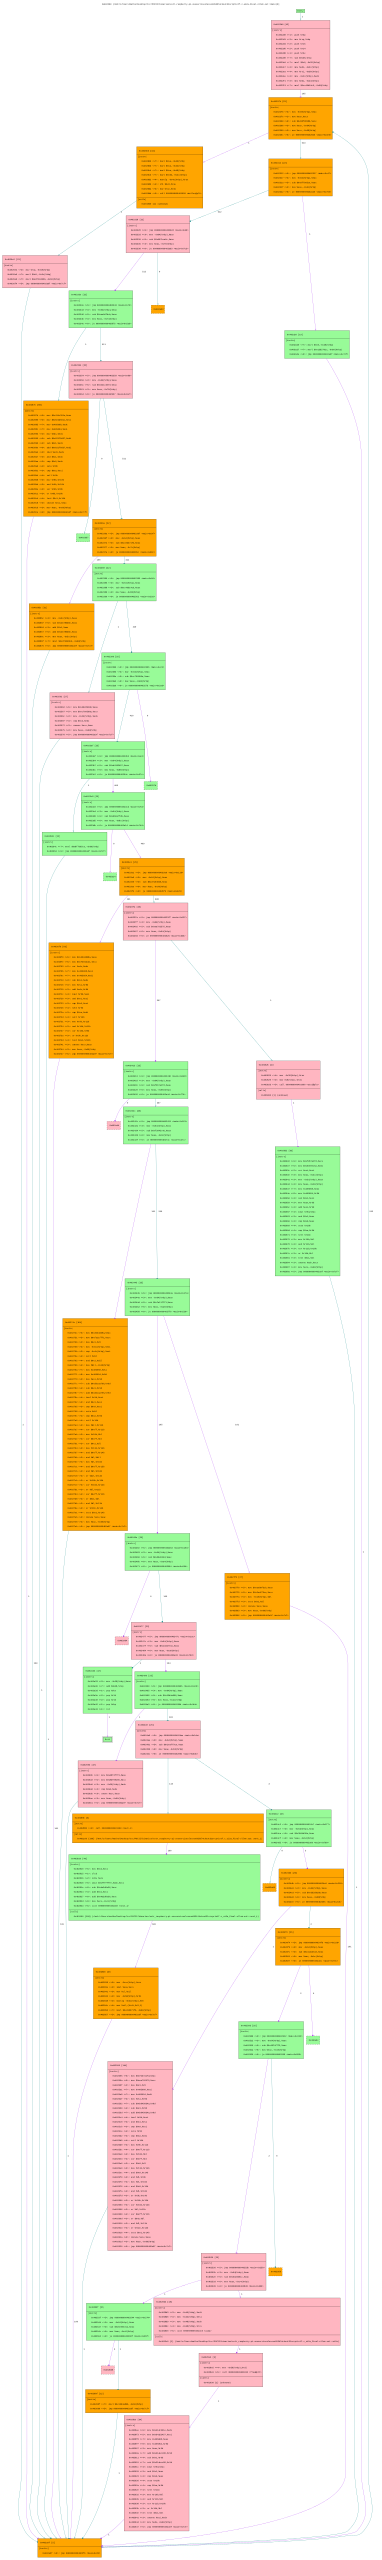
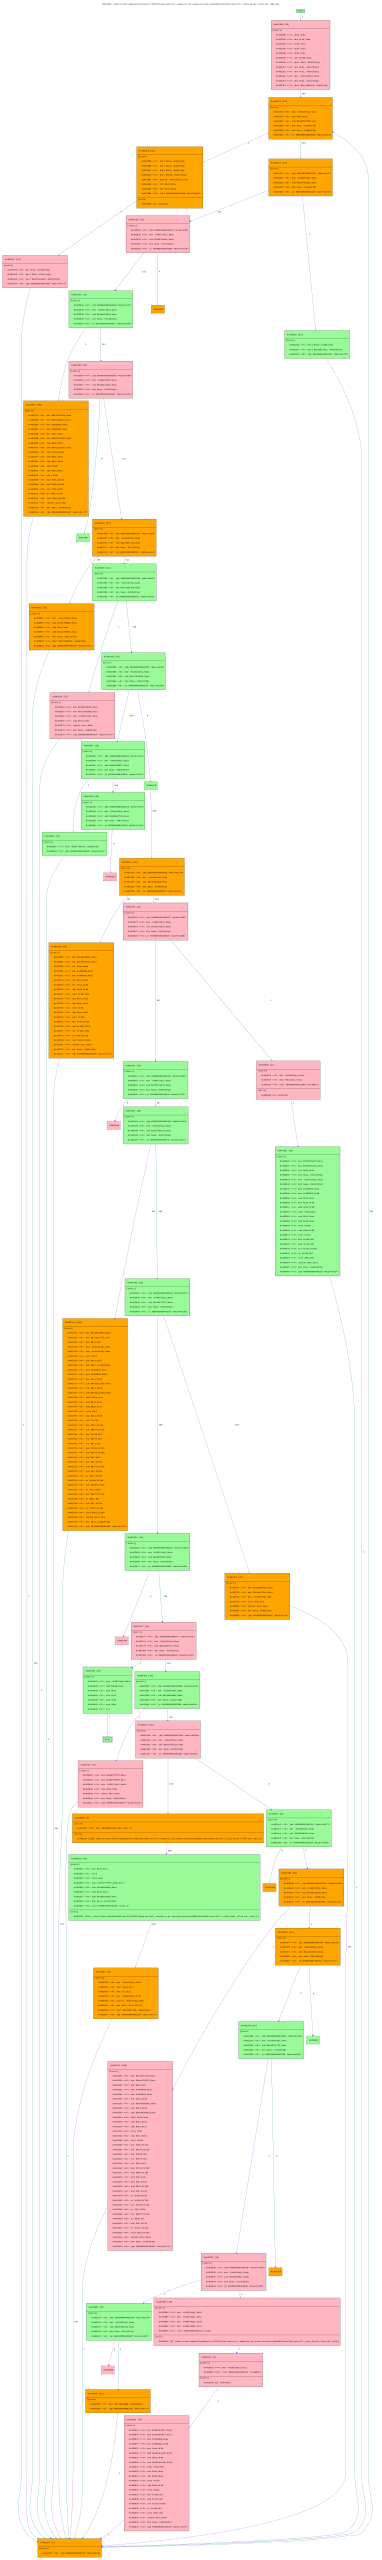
(132, 843) -> (151, 823)
(110, 877) -> (110, 877)
